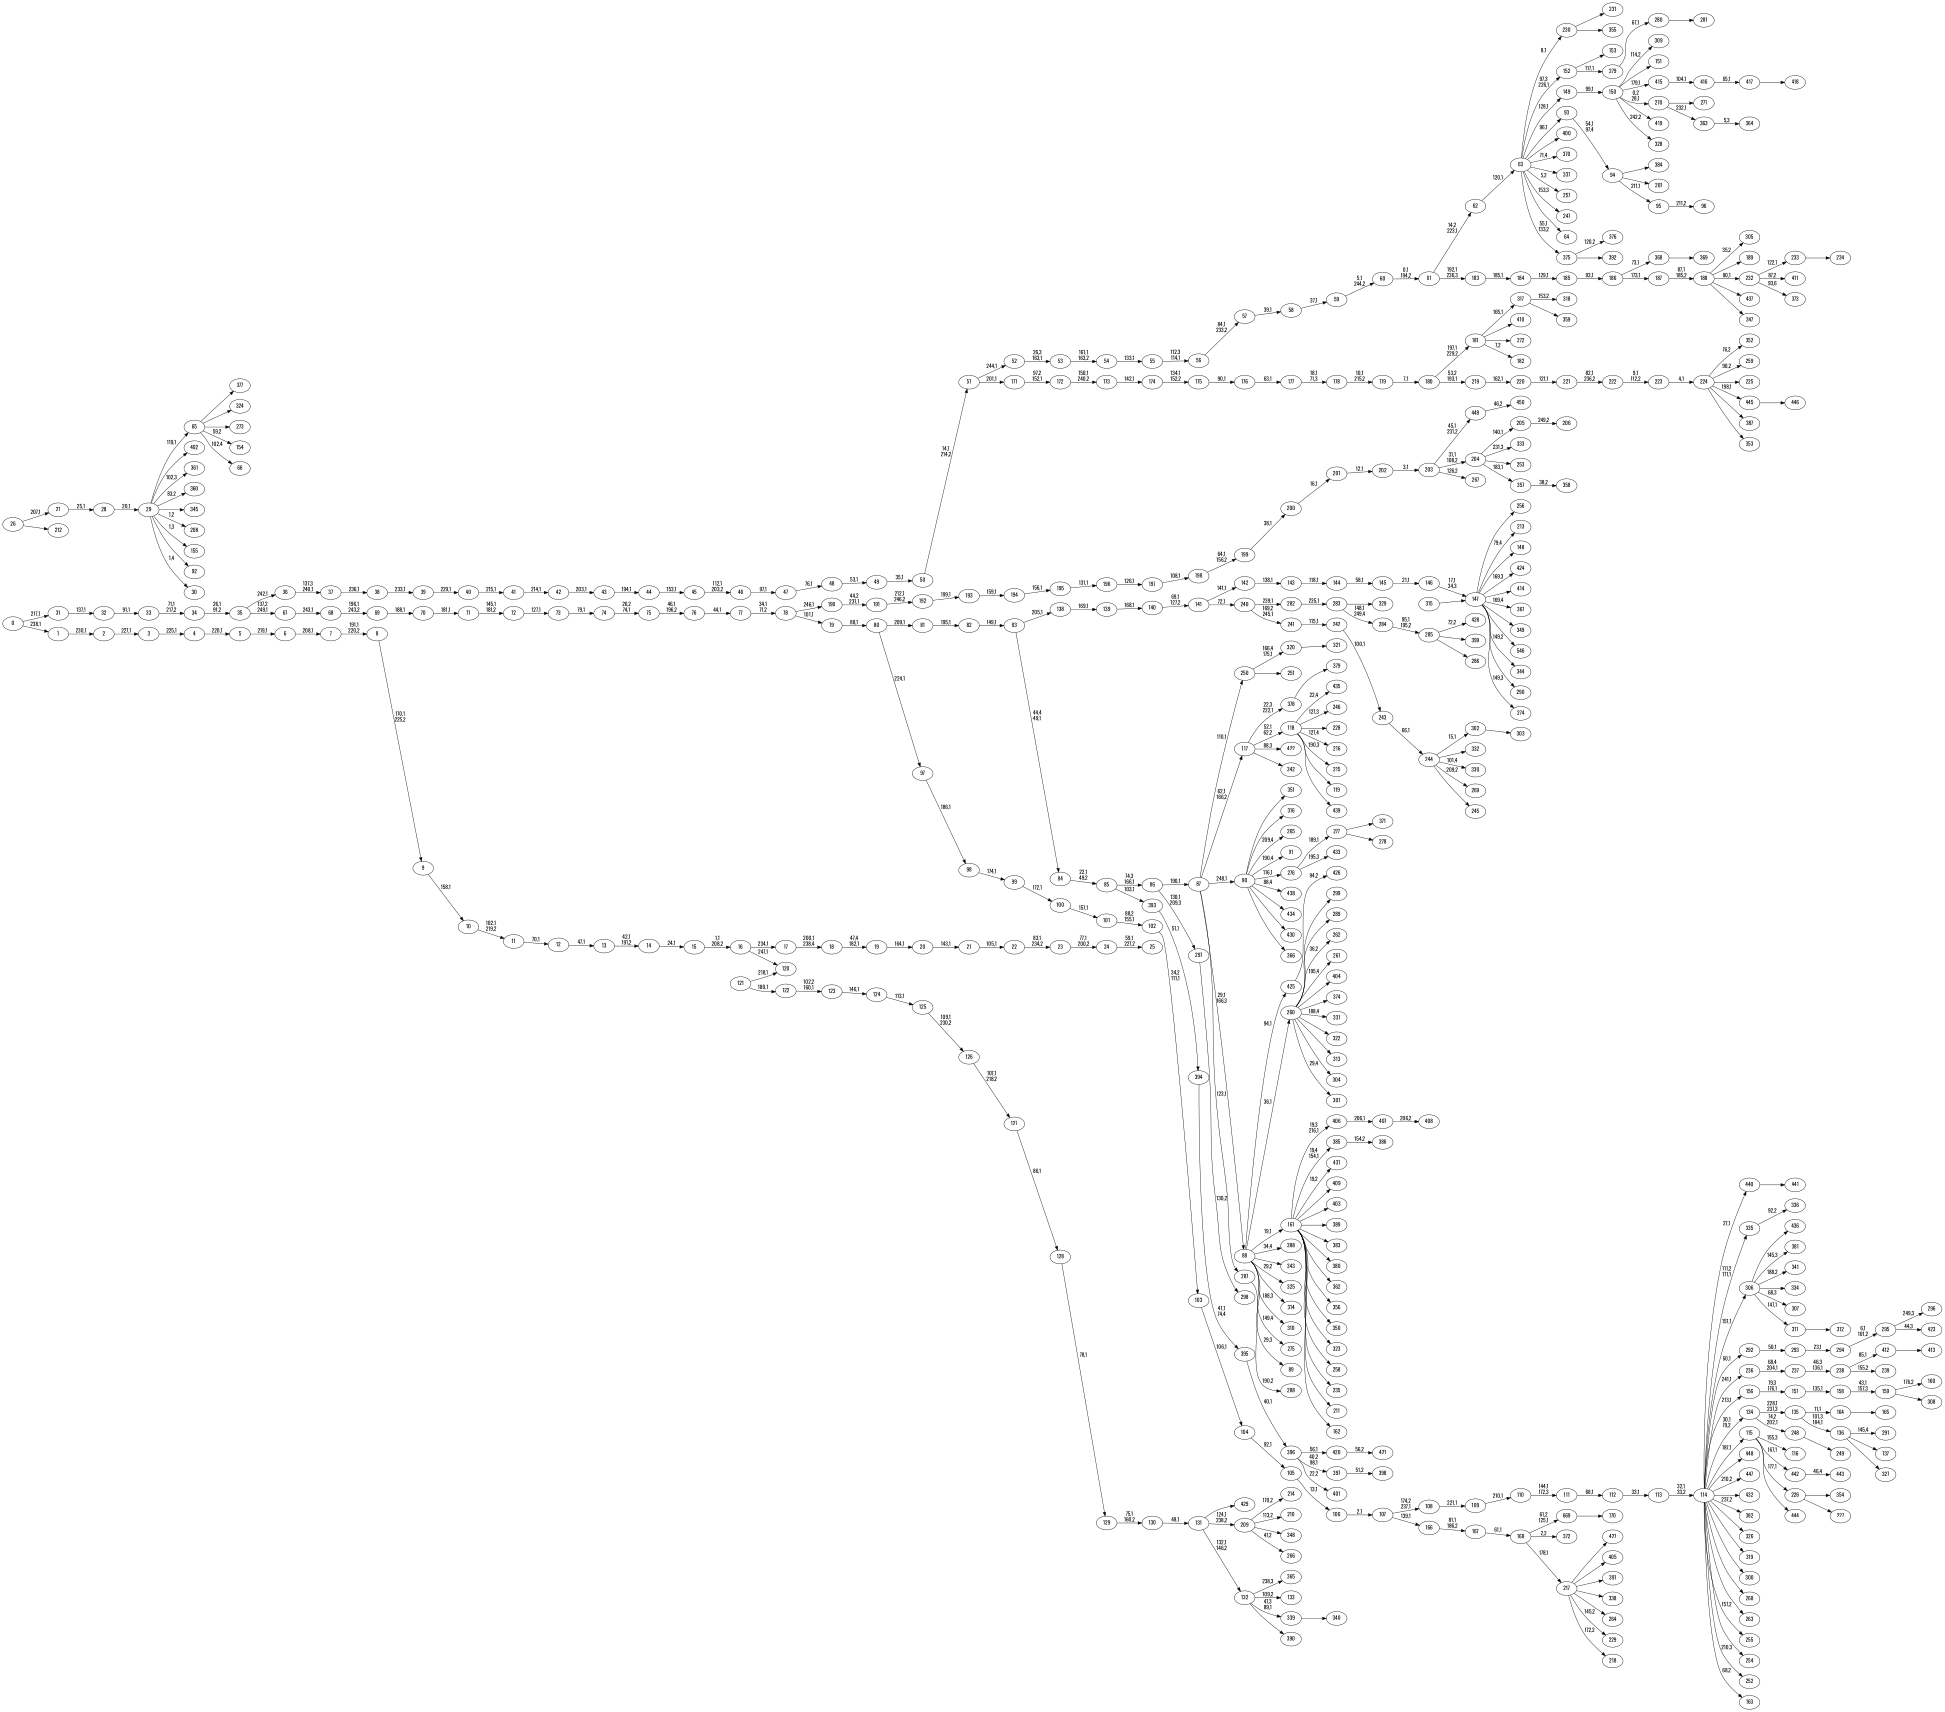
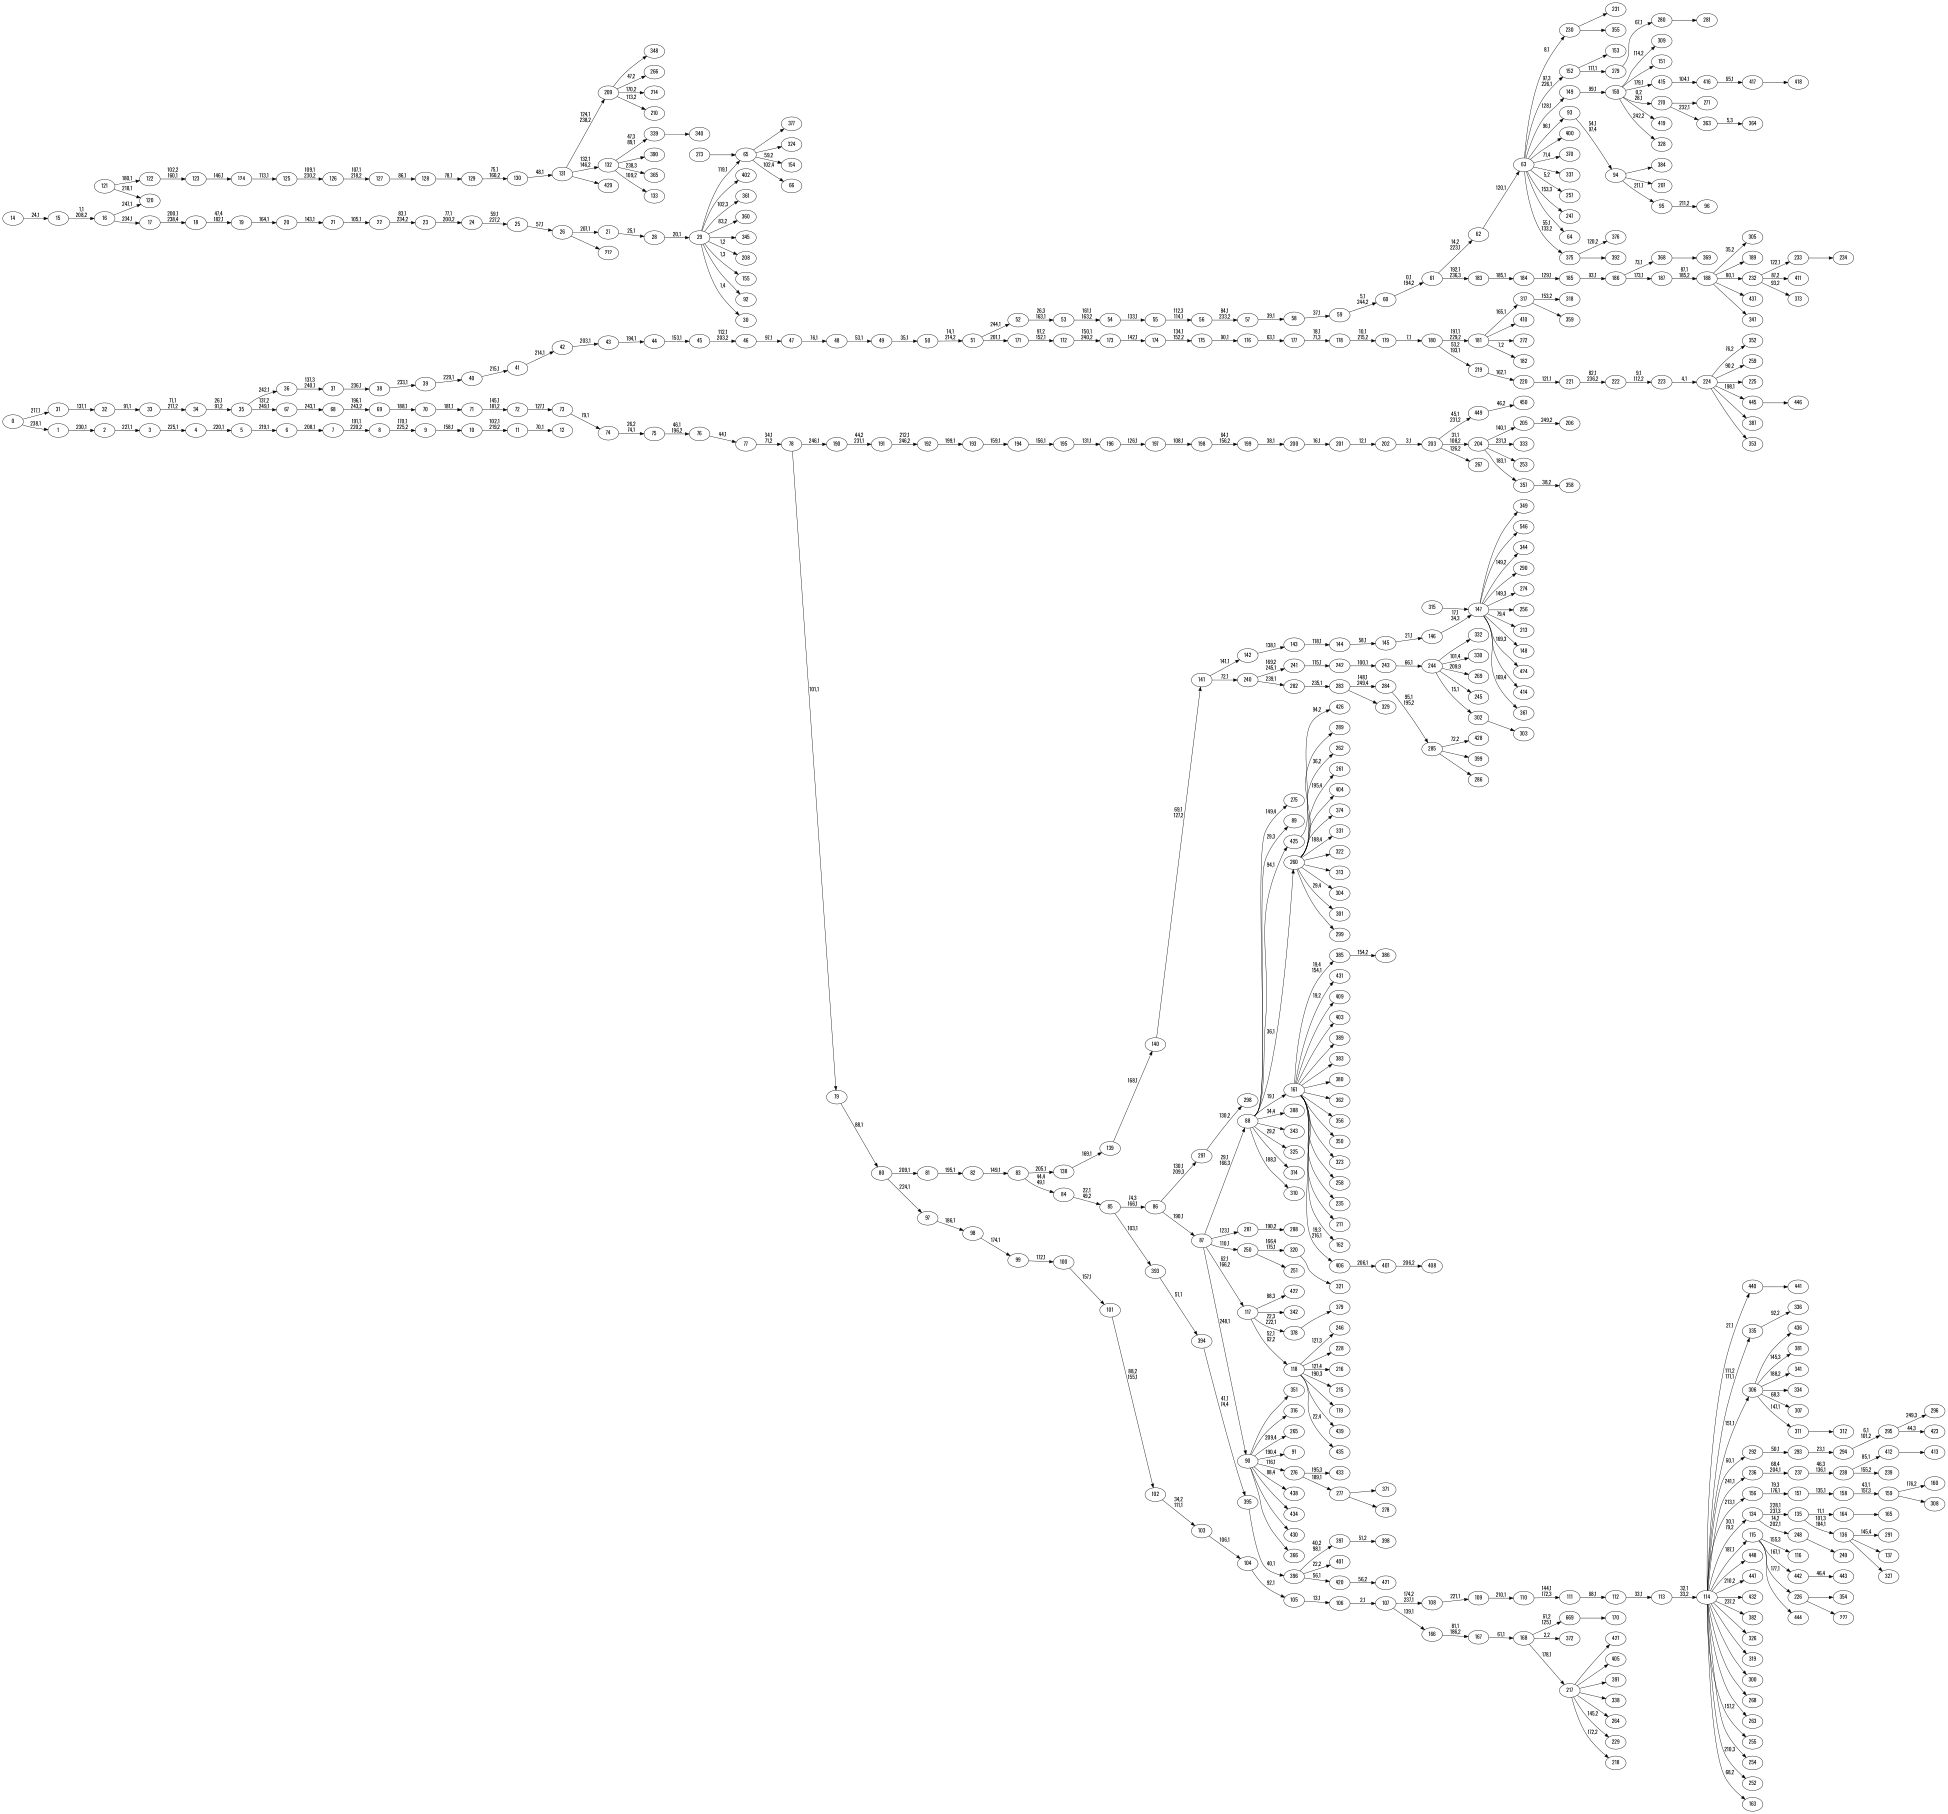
none -> (538, 228)
(1772, 284) -> (1775, 283)
(215, 427) -> (721, 155)
(1452, 770) -> (1455, 667)
(604, 946) -> none
